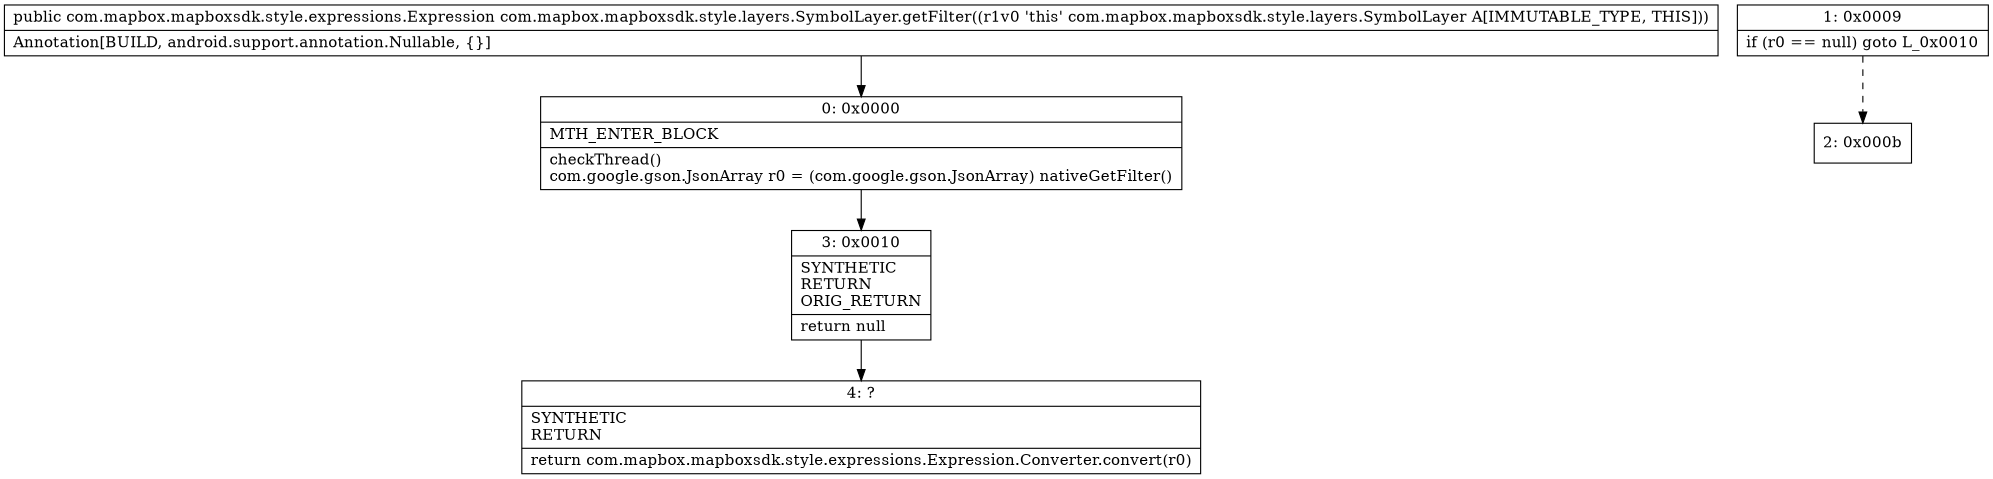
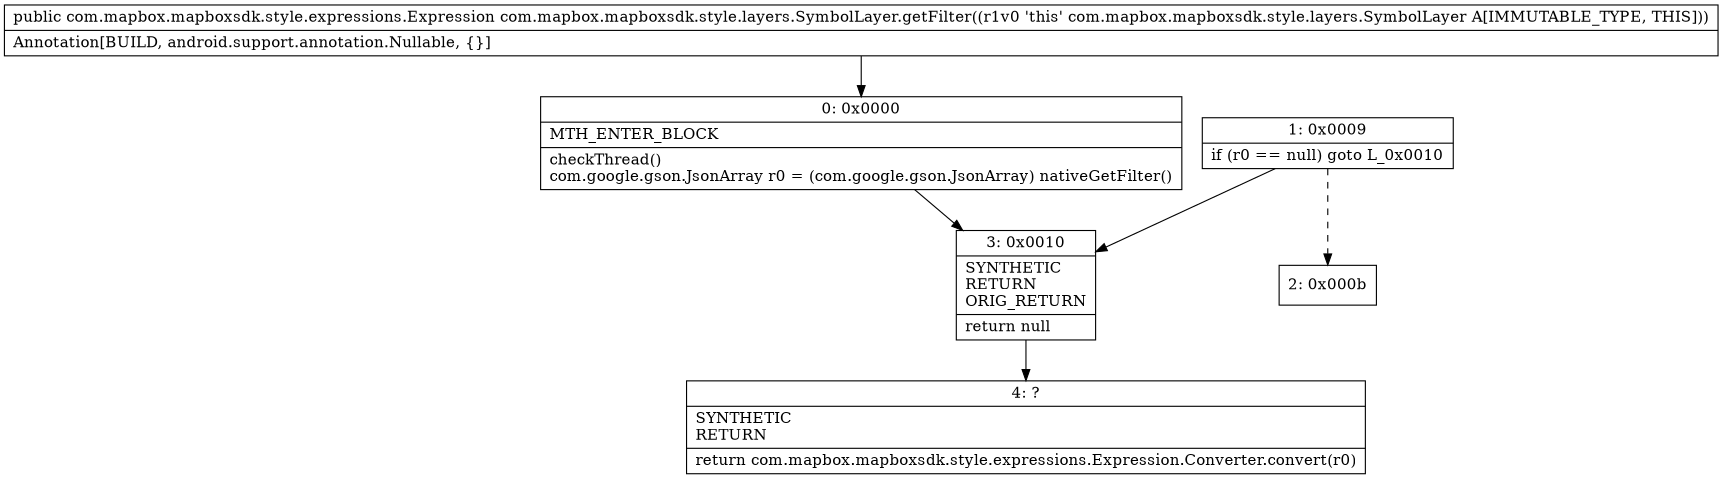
none -> (1191, 208)
